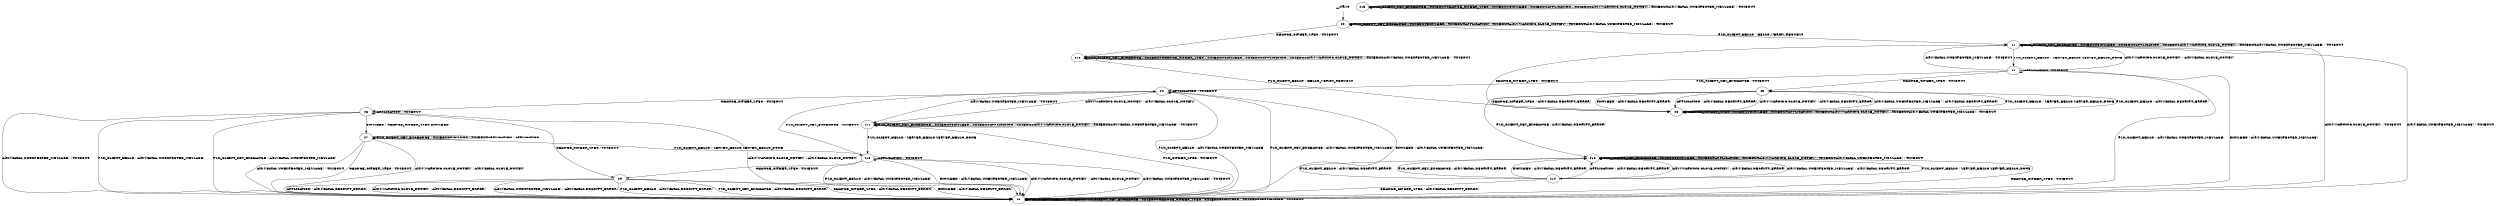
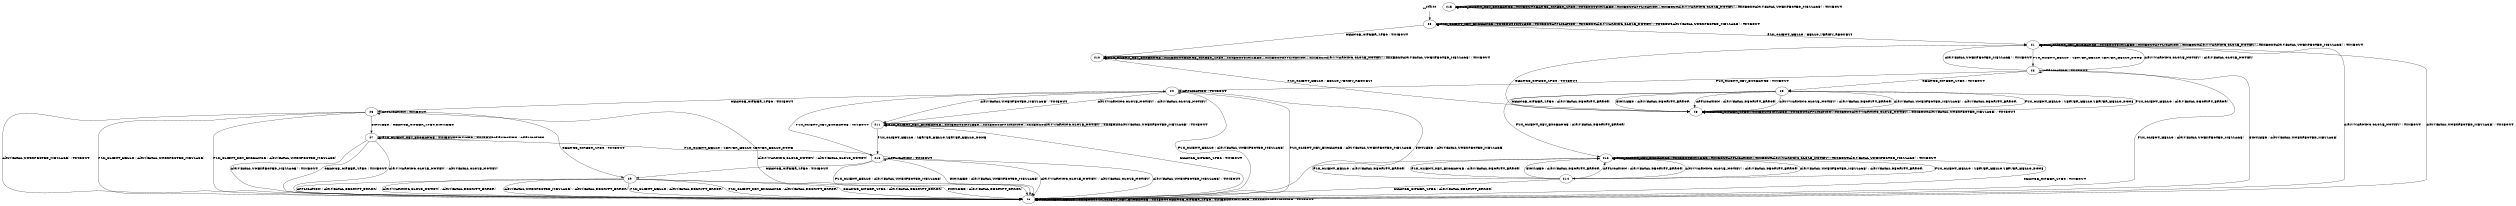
(1190, 158) -> (1211, 158)
